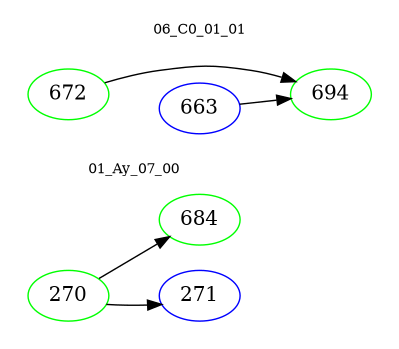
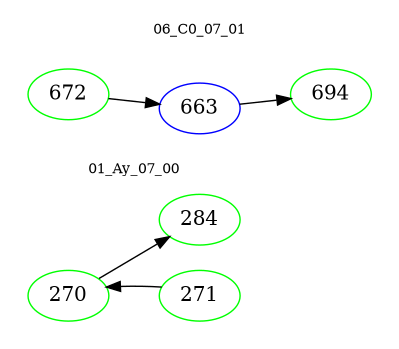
(200, 30) -> (200, 30)
(193, 67) -> (127, 101)
(200, 220) -> (200, 220)
(200, 296) -> (200, 296)
(127, 305) -> (141, 286)
